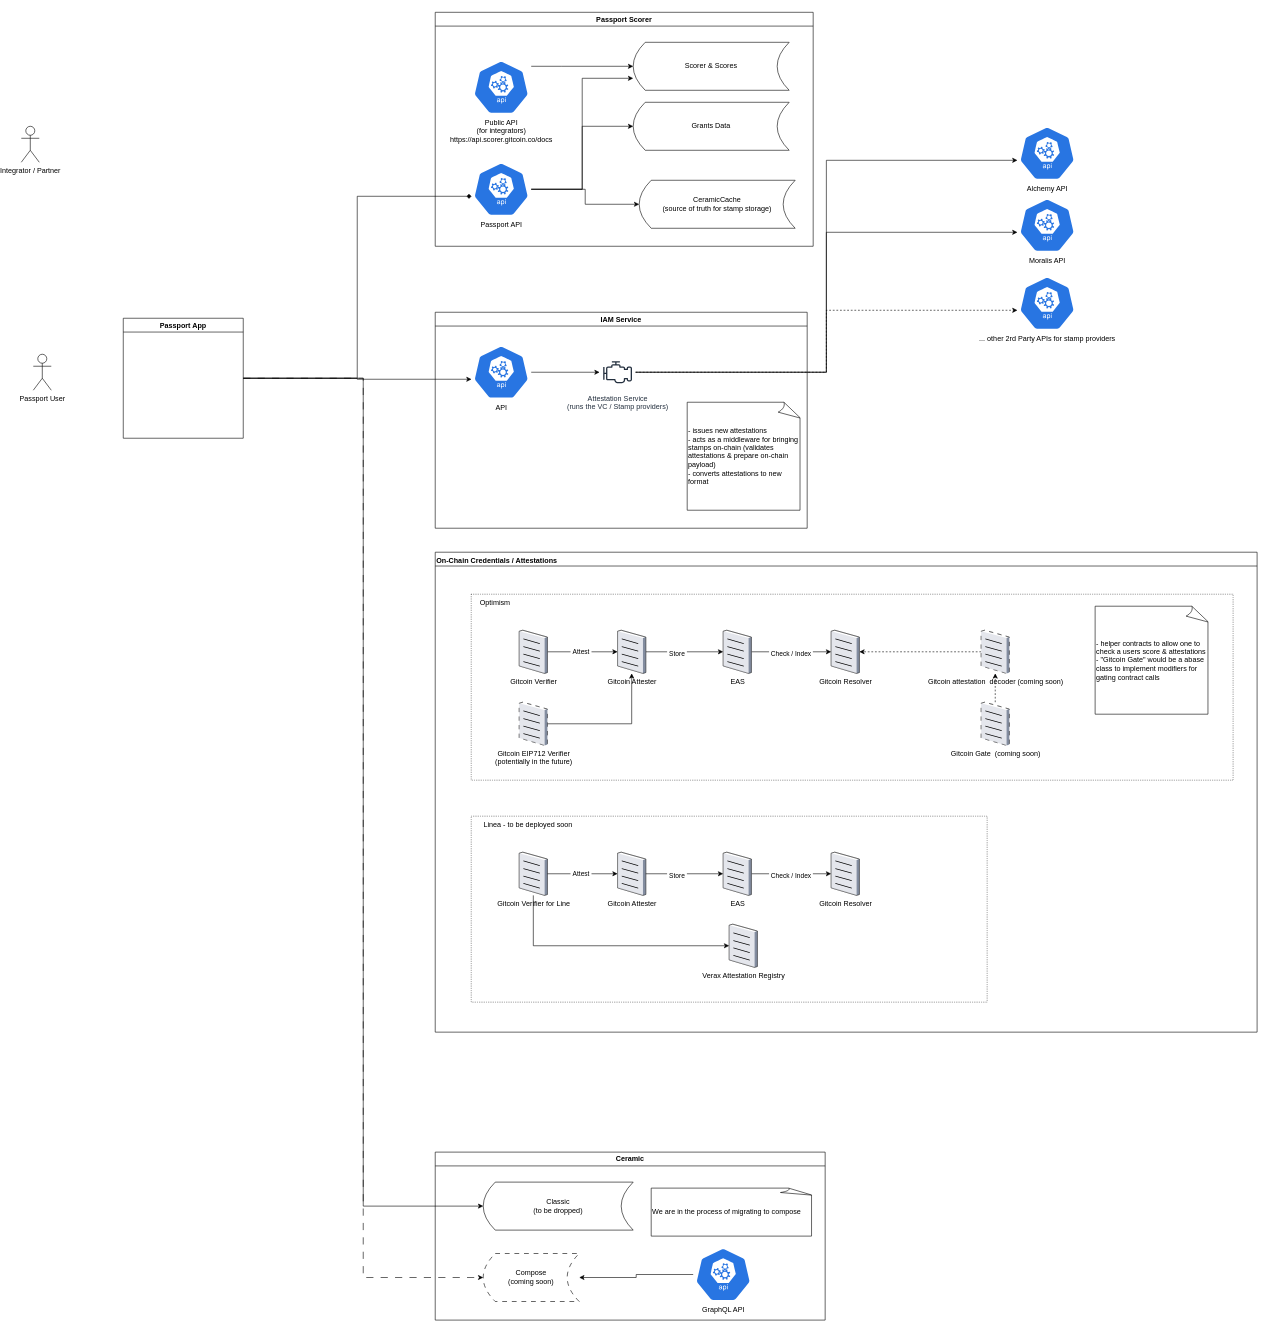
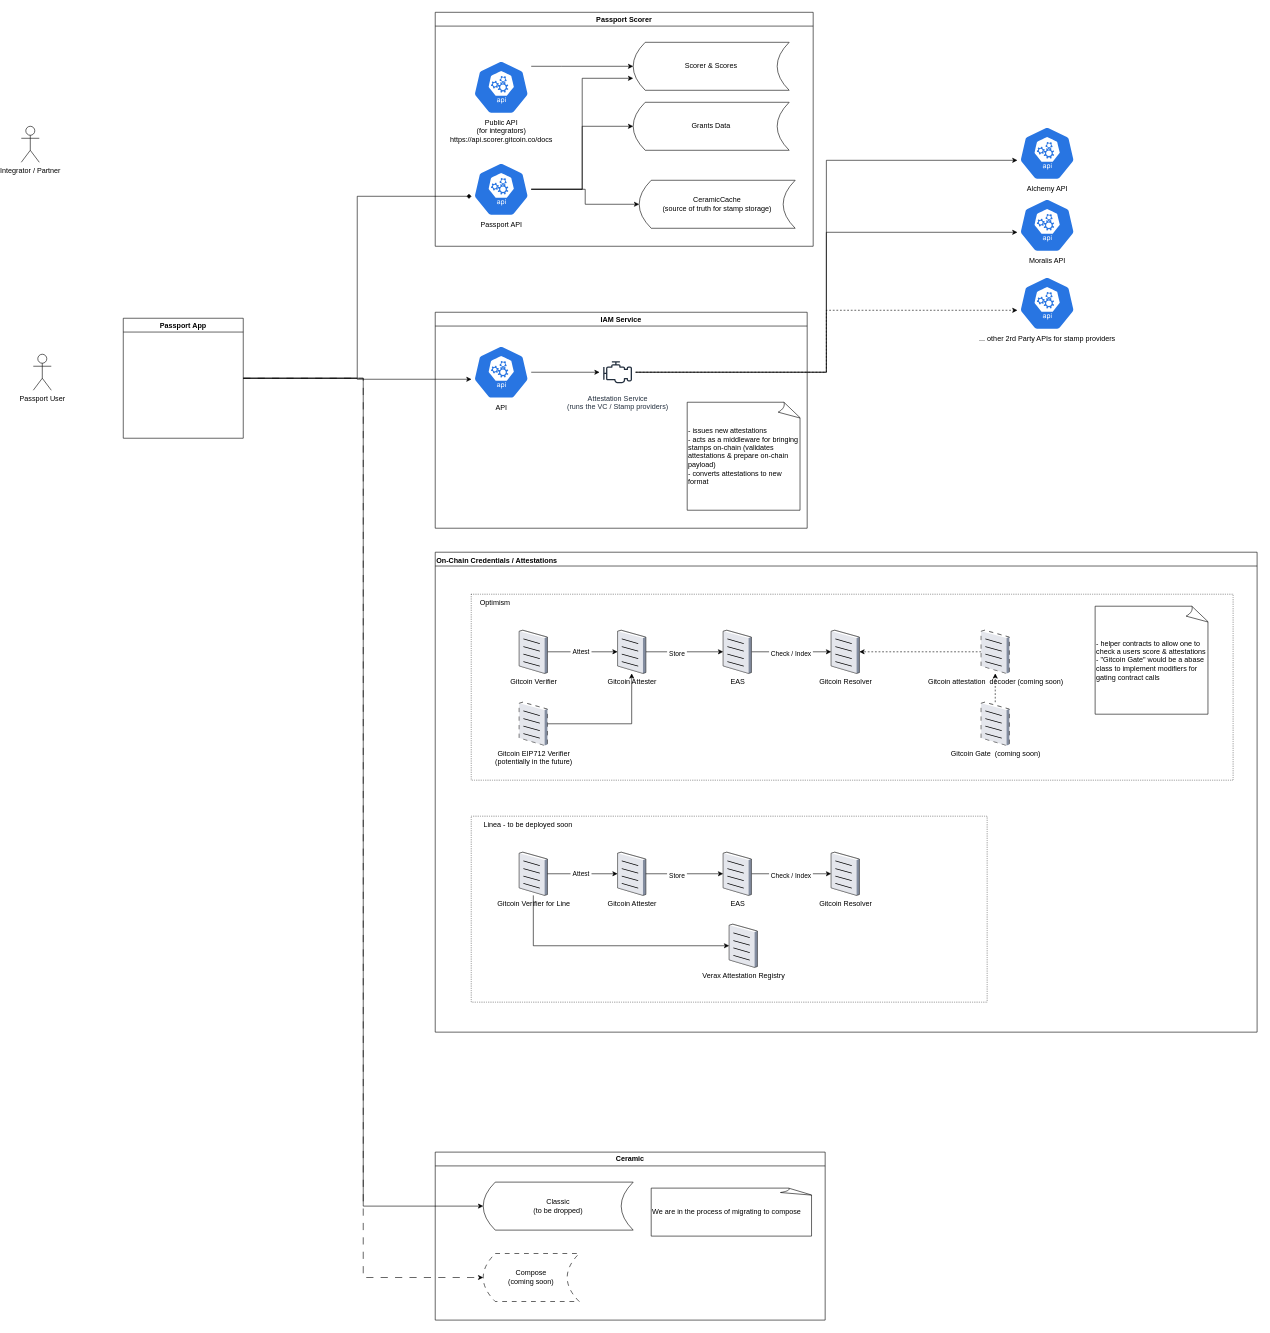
(637, 1275) -> none
(723, 1275) -> none
